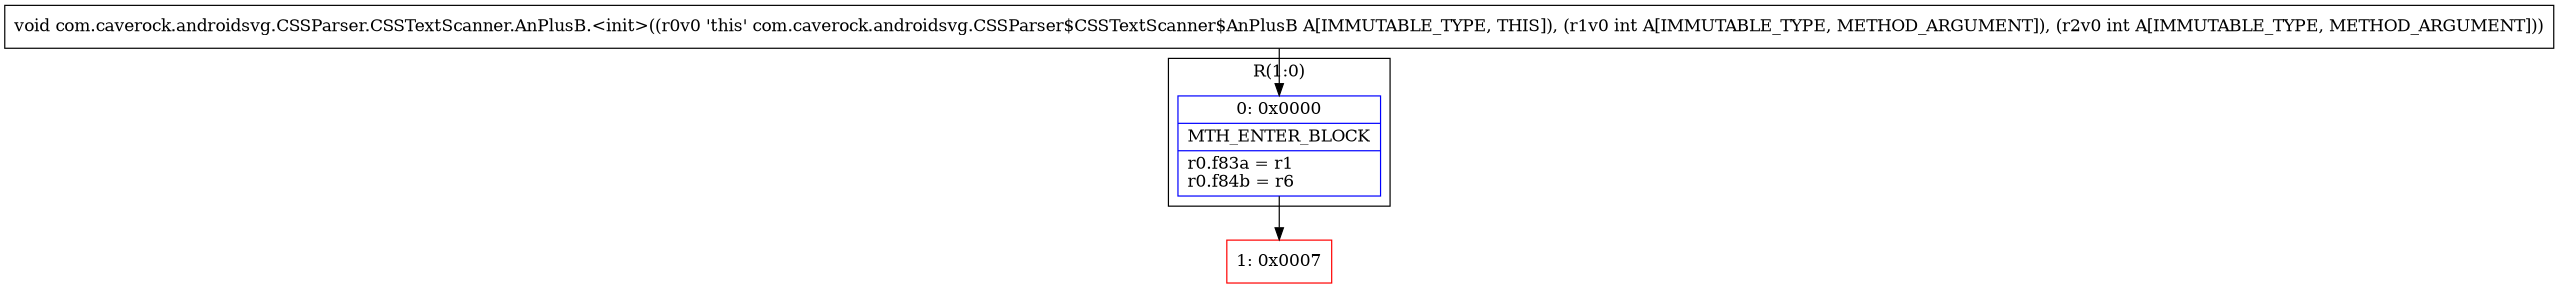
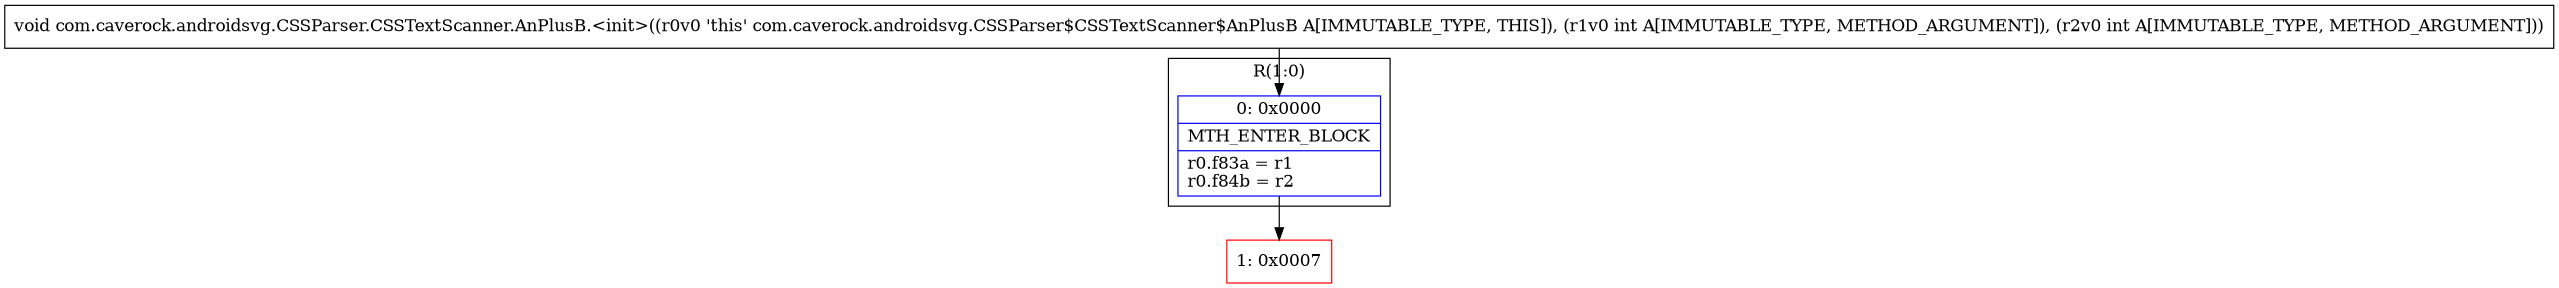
(1241, 182) -> (1241, 182)
